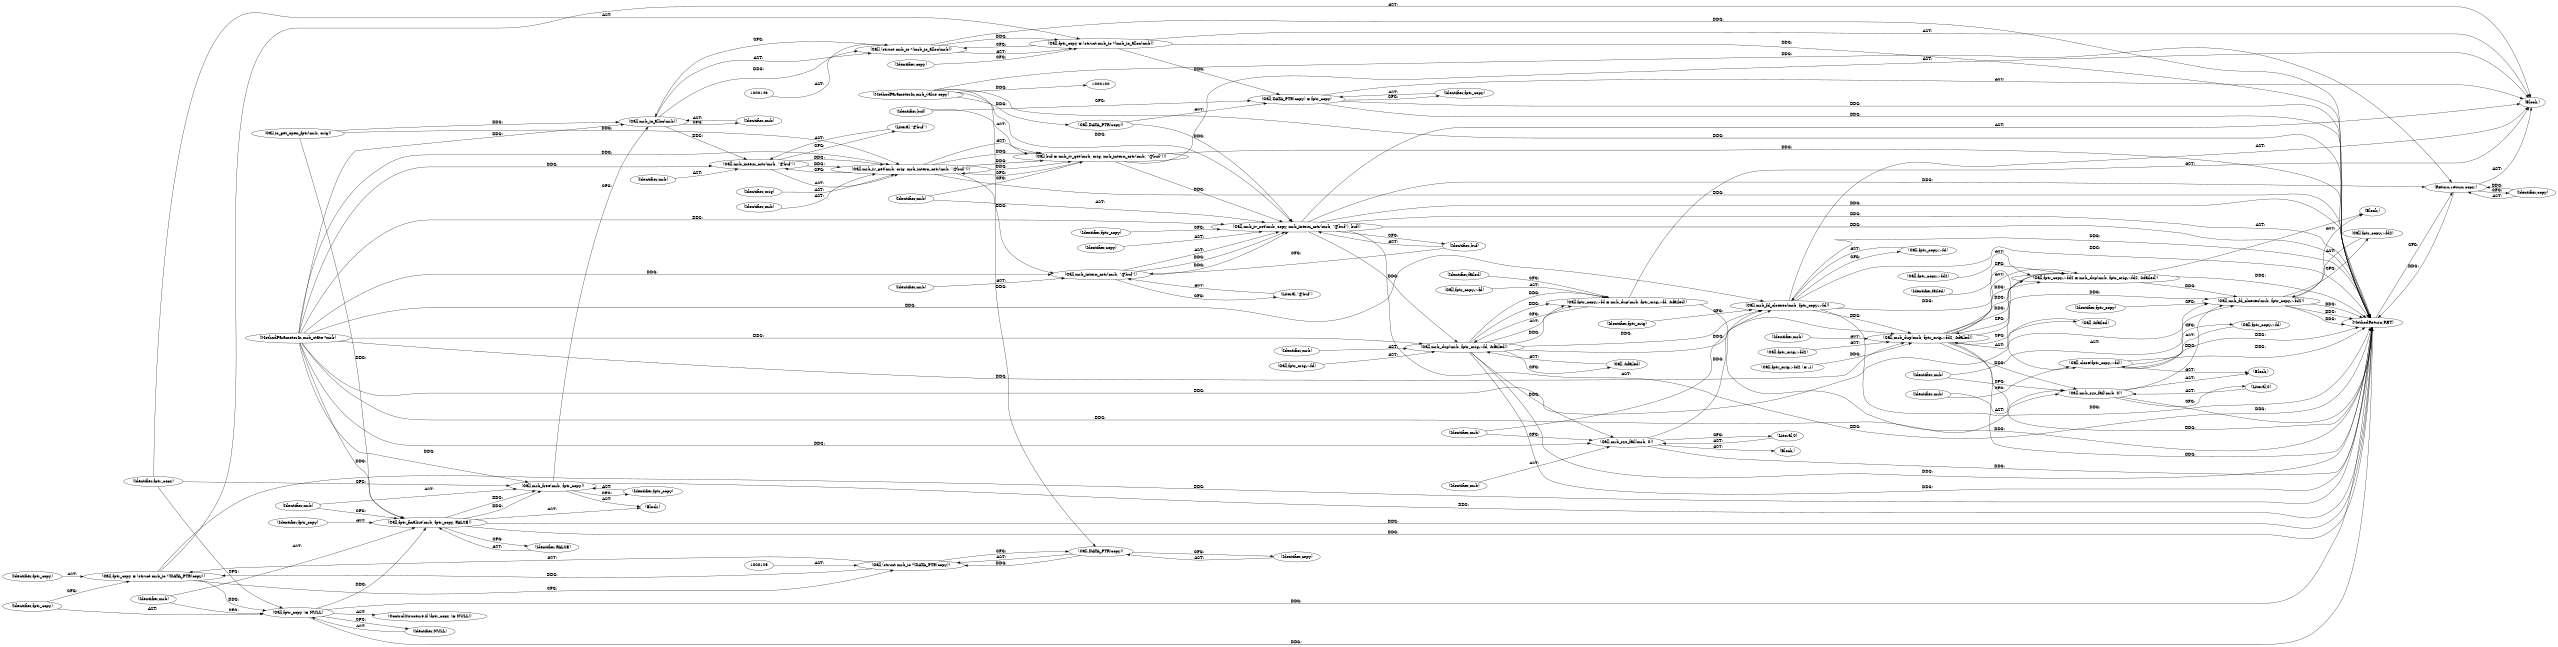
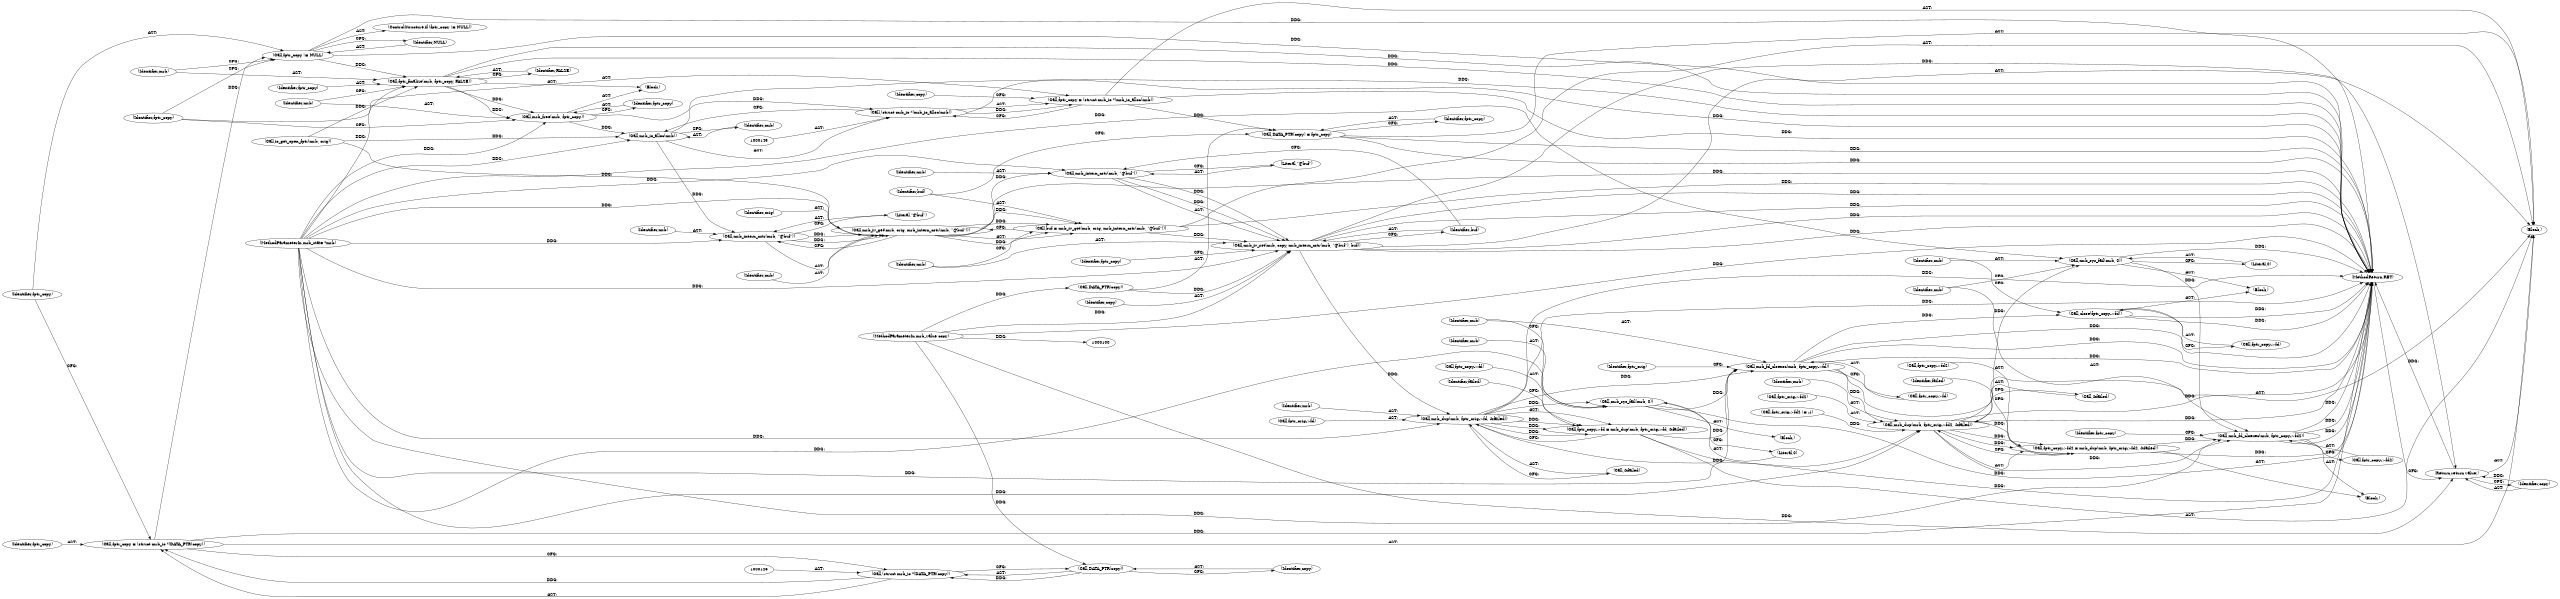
(608, 186) -> (608, 128)
(2456, 187) -> (2457, 474)
none -> (1722, 435)
